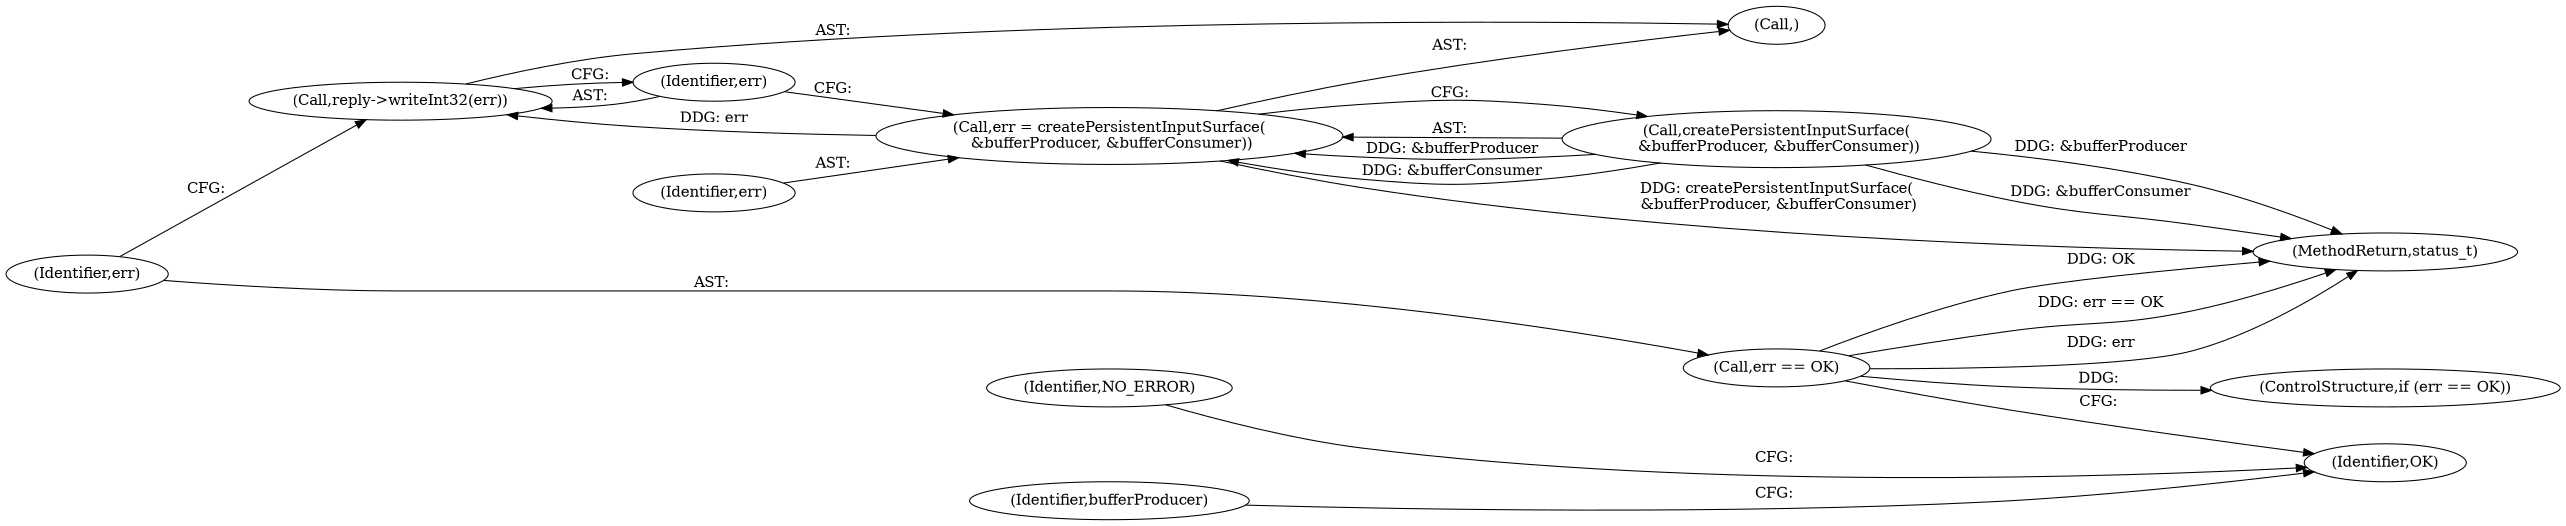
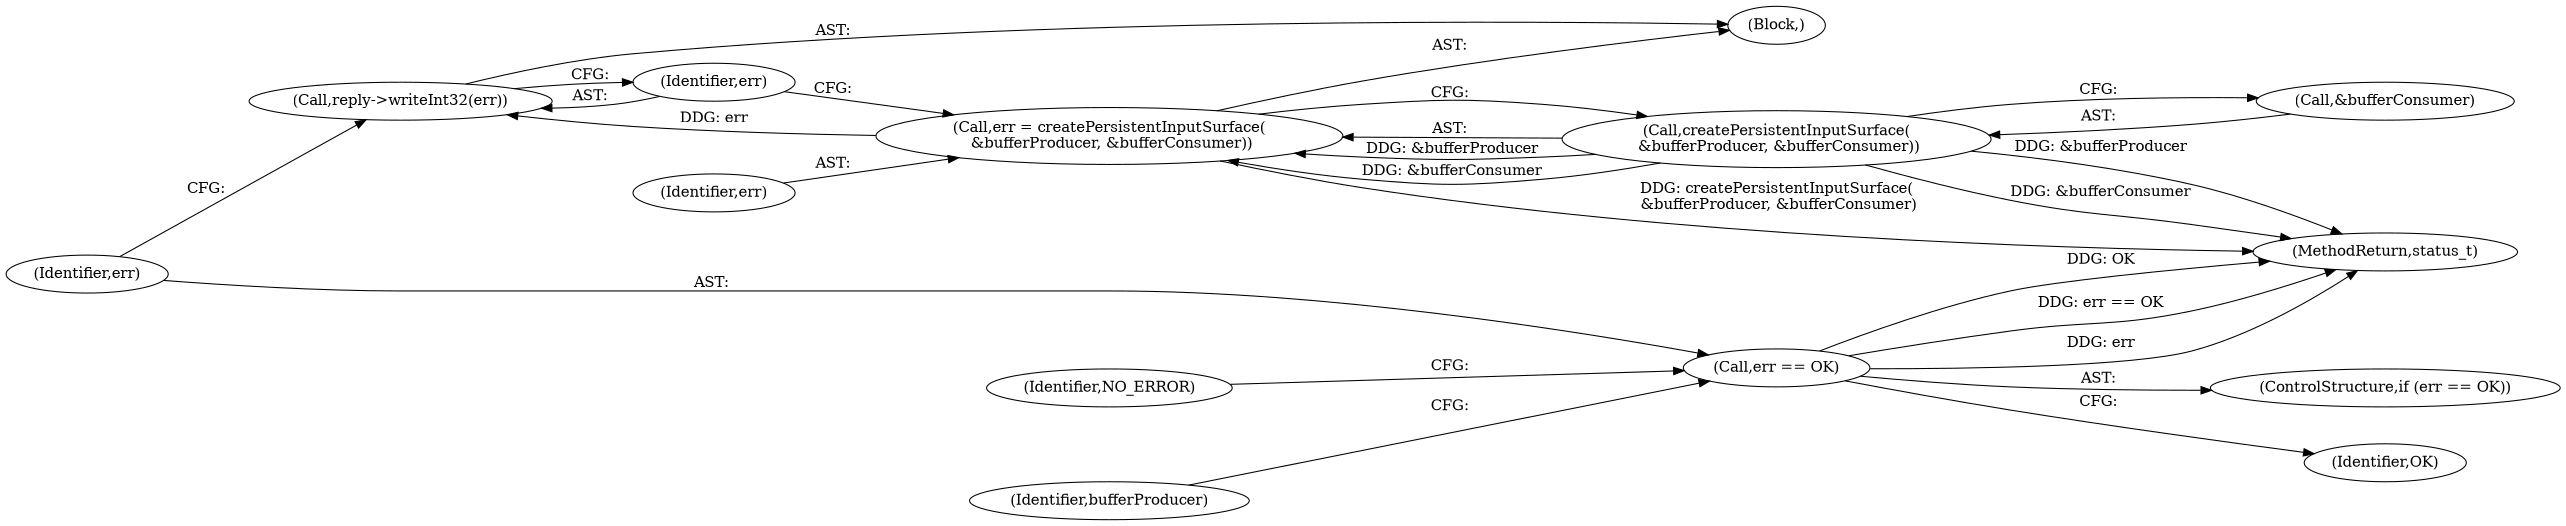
(1777, 25) -> (1777, 25)
none -> (2385, 101)
(2101, 379) -> (2101, 379)
(1728, 474) -> (1452, 378)
(1775, 509) -> (1444, 434)
